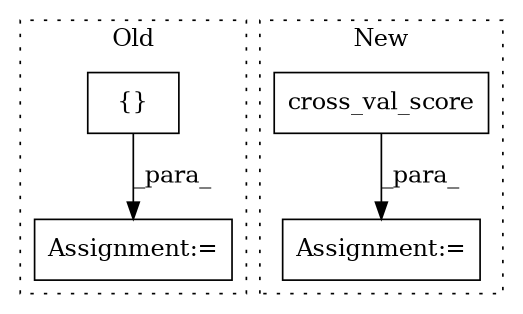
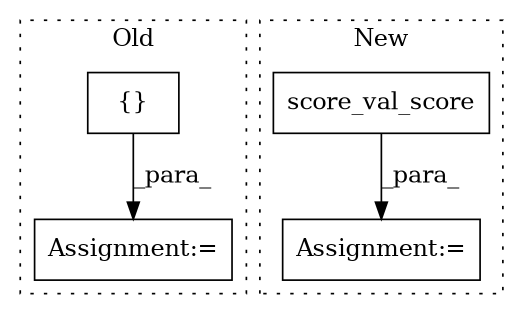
(381, 103) -> (381, 103)
